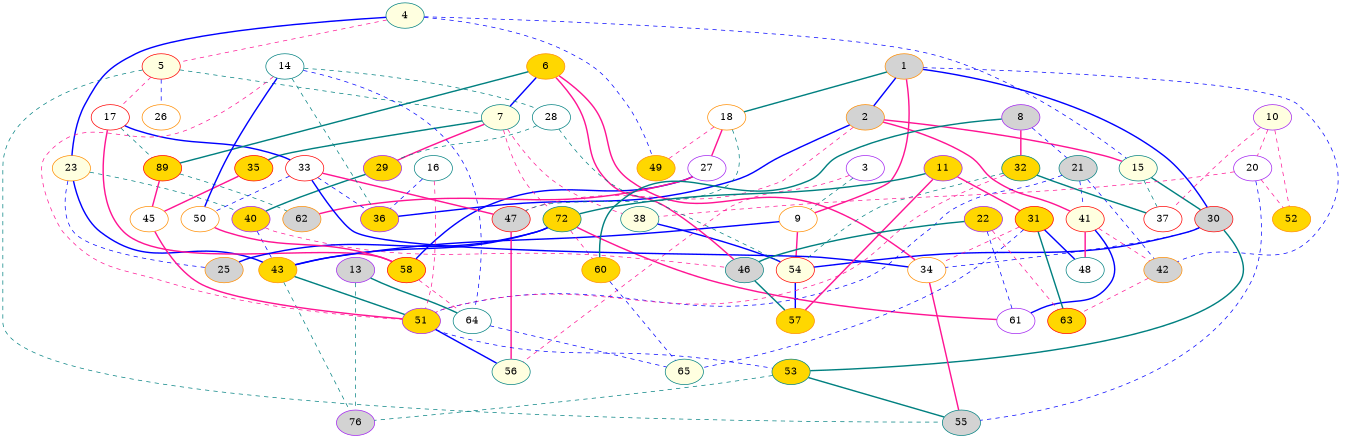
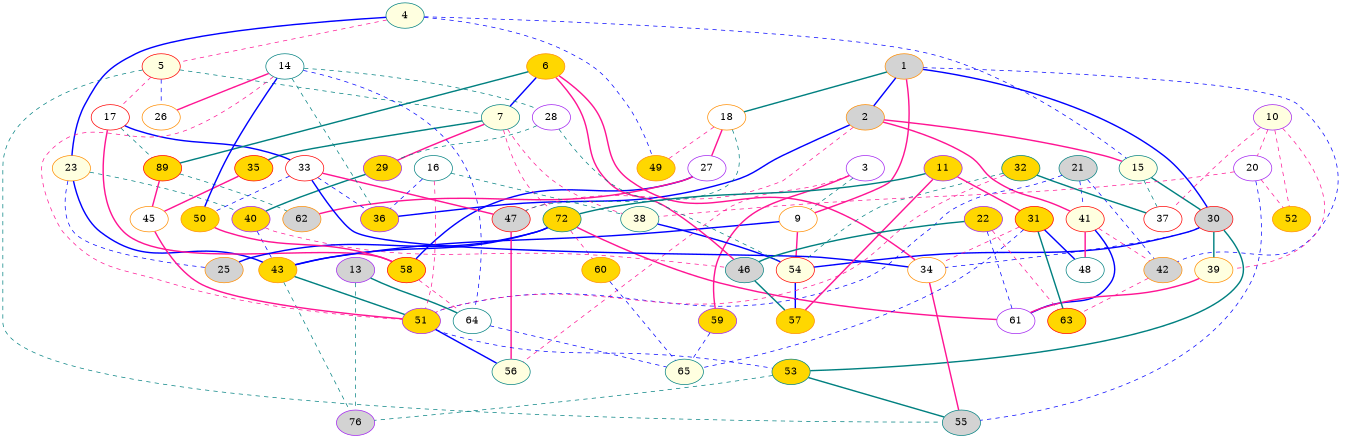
none -> (223, 92)
(551, 117) -> (551, 117)
(1021, 117) -> none
none -> (519, 190)
(200, 219) -> (200, 219)
none -> (1214, 270)
none -> (718, 321)
